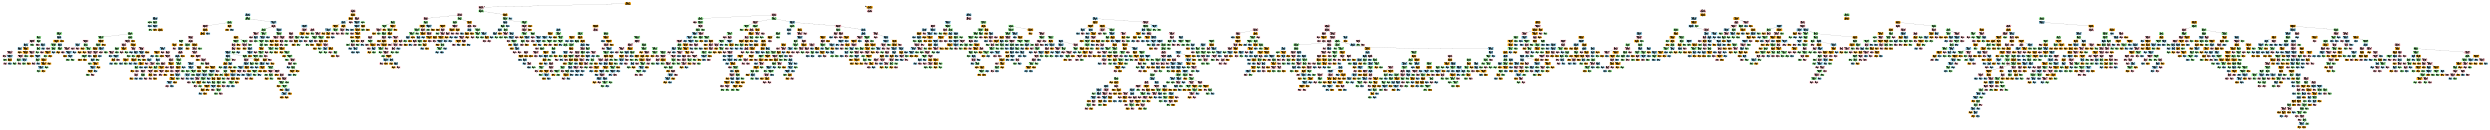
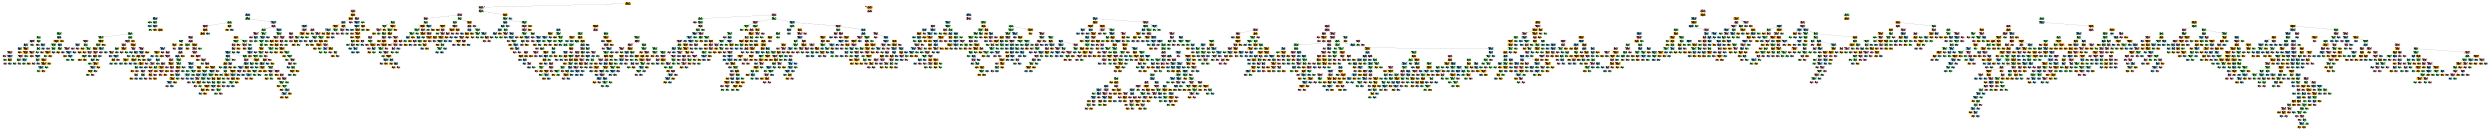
(730, 37) -> (730, 37)
